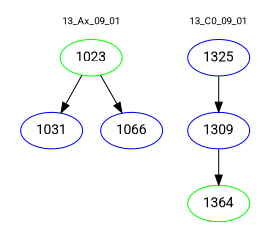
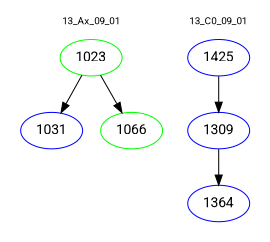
(219, 58) -> (219, 58)
(132, 131) -> (132, 131)
(219, 204) -> (219, 204)
